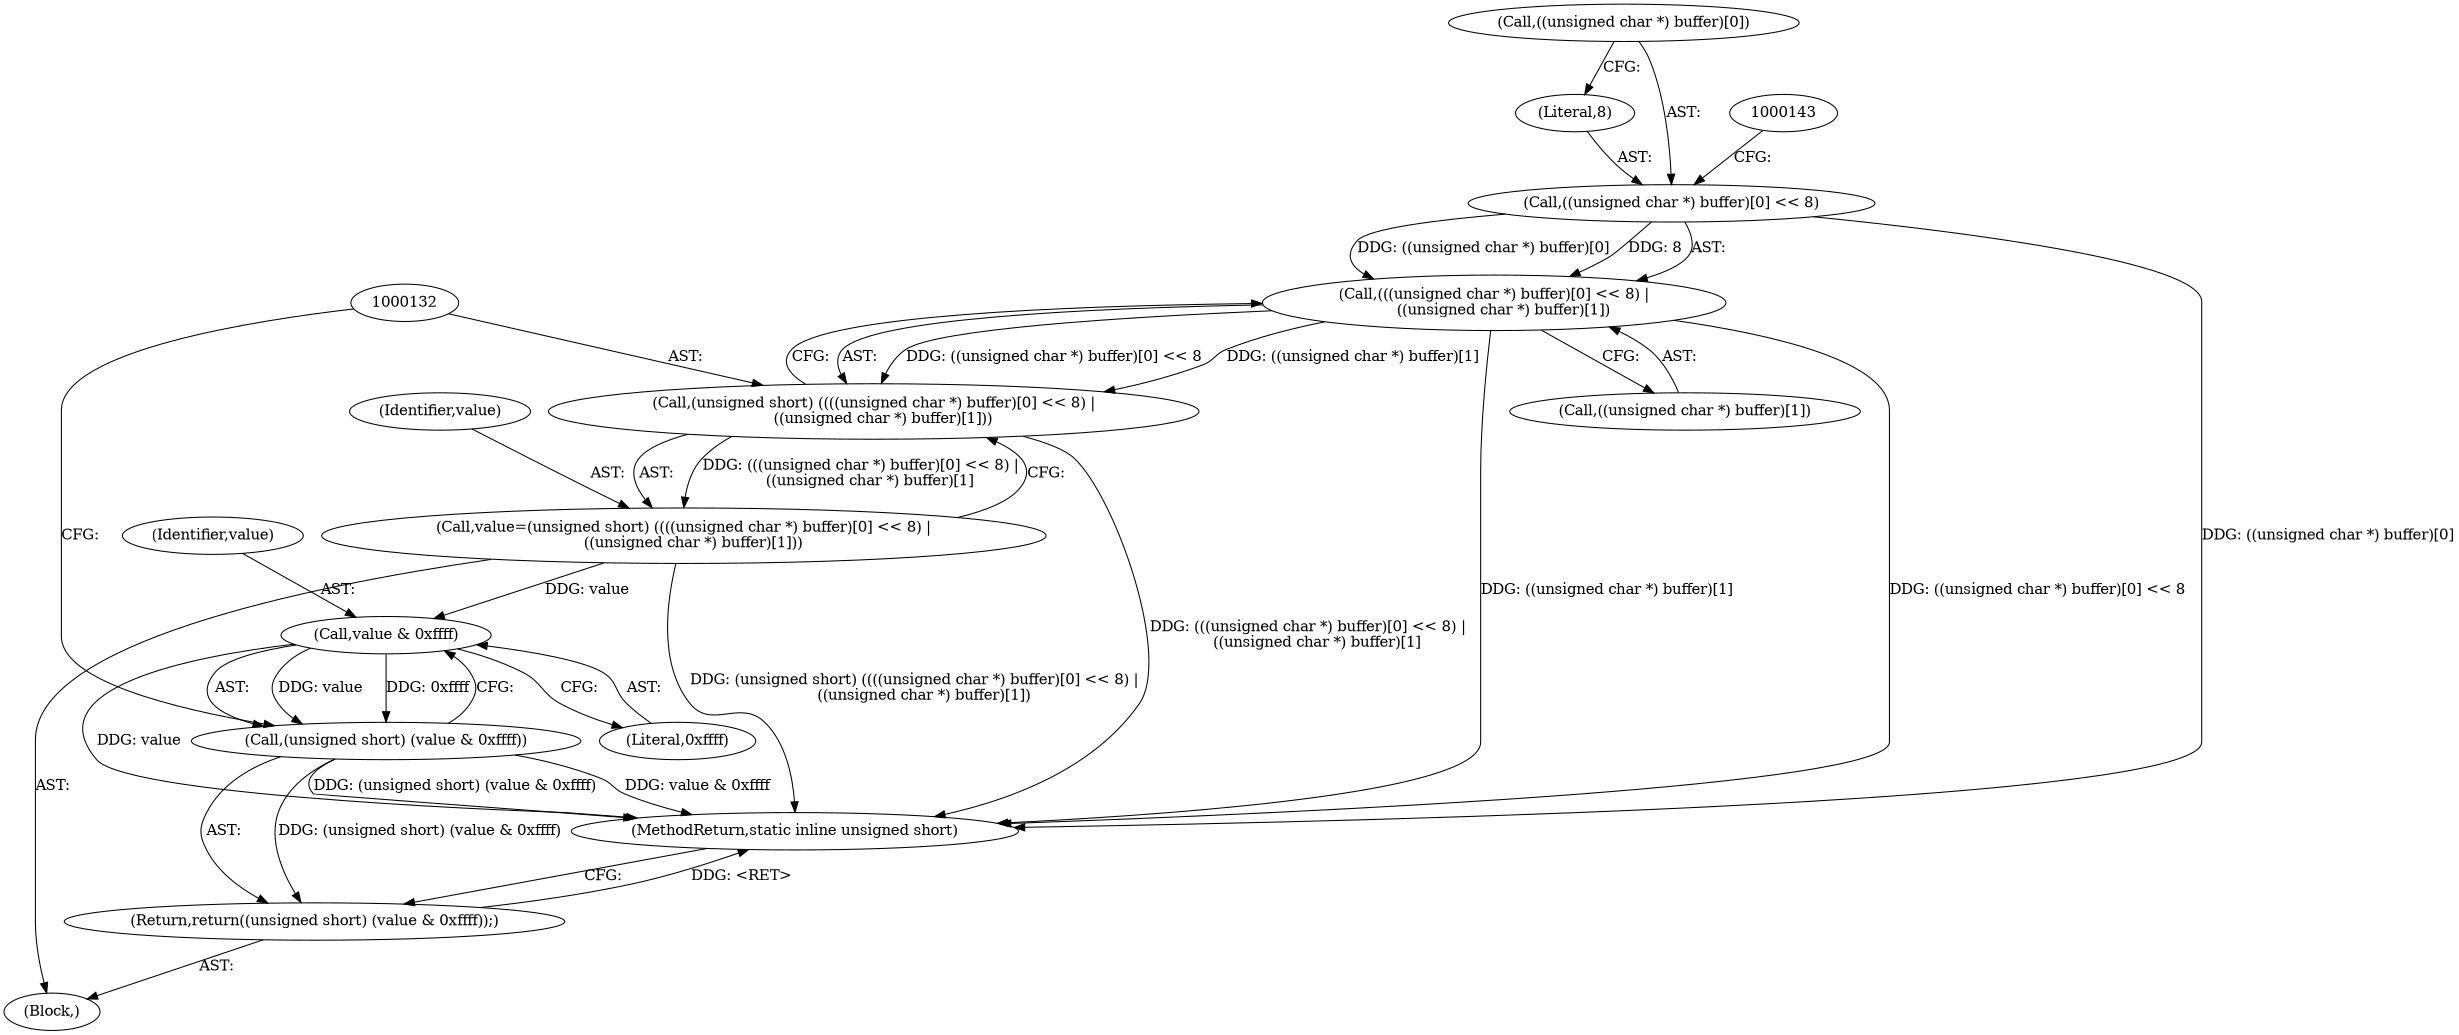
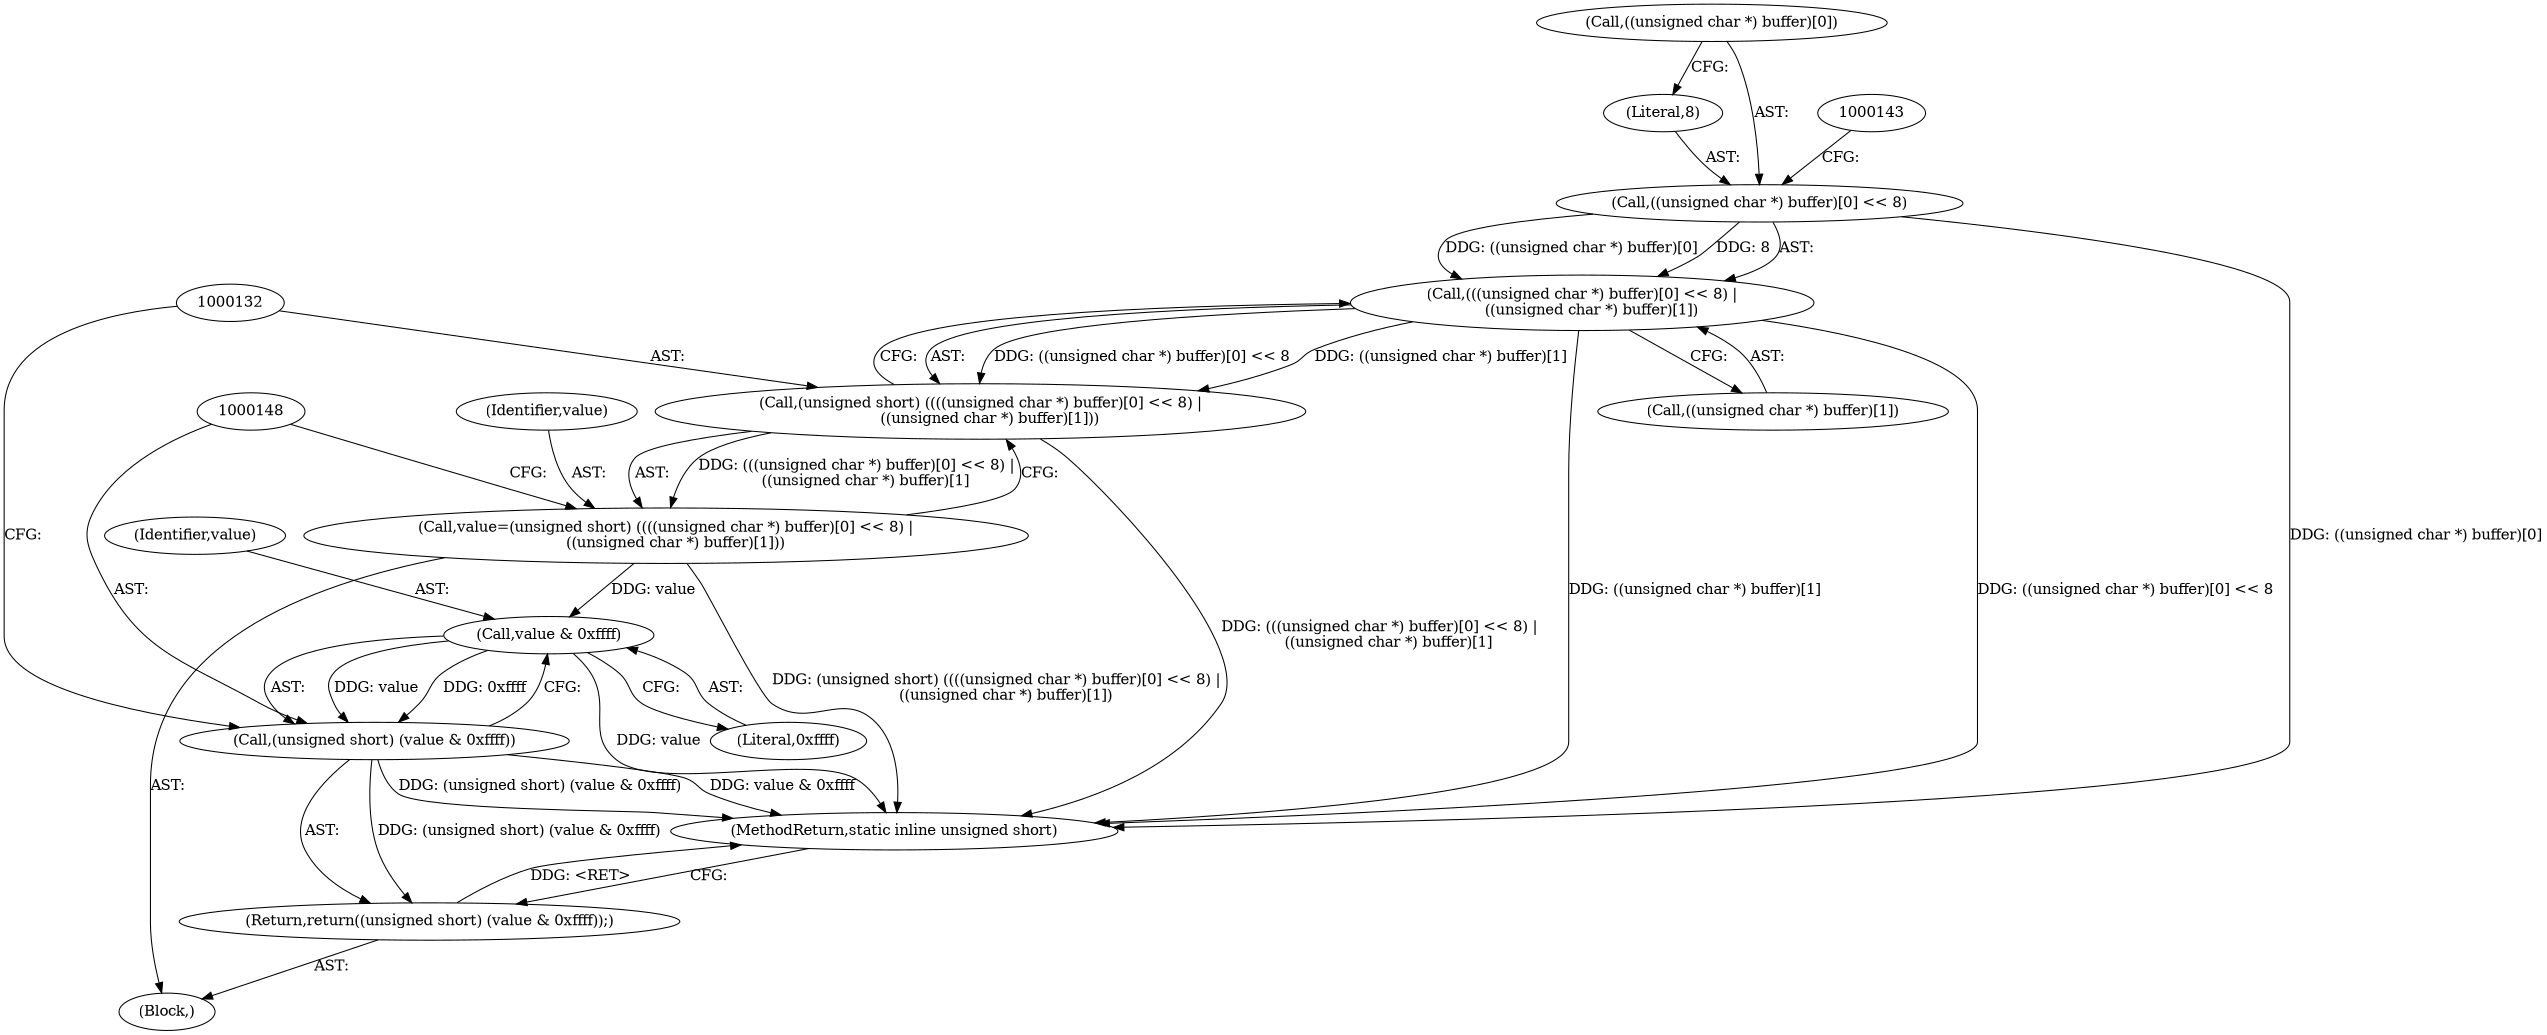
none -> (251, 411)
